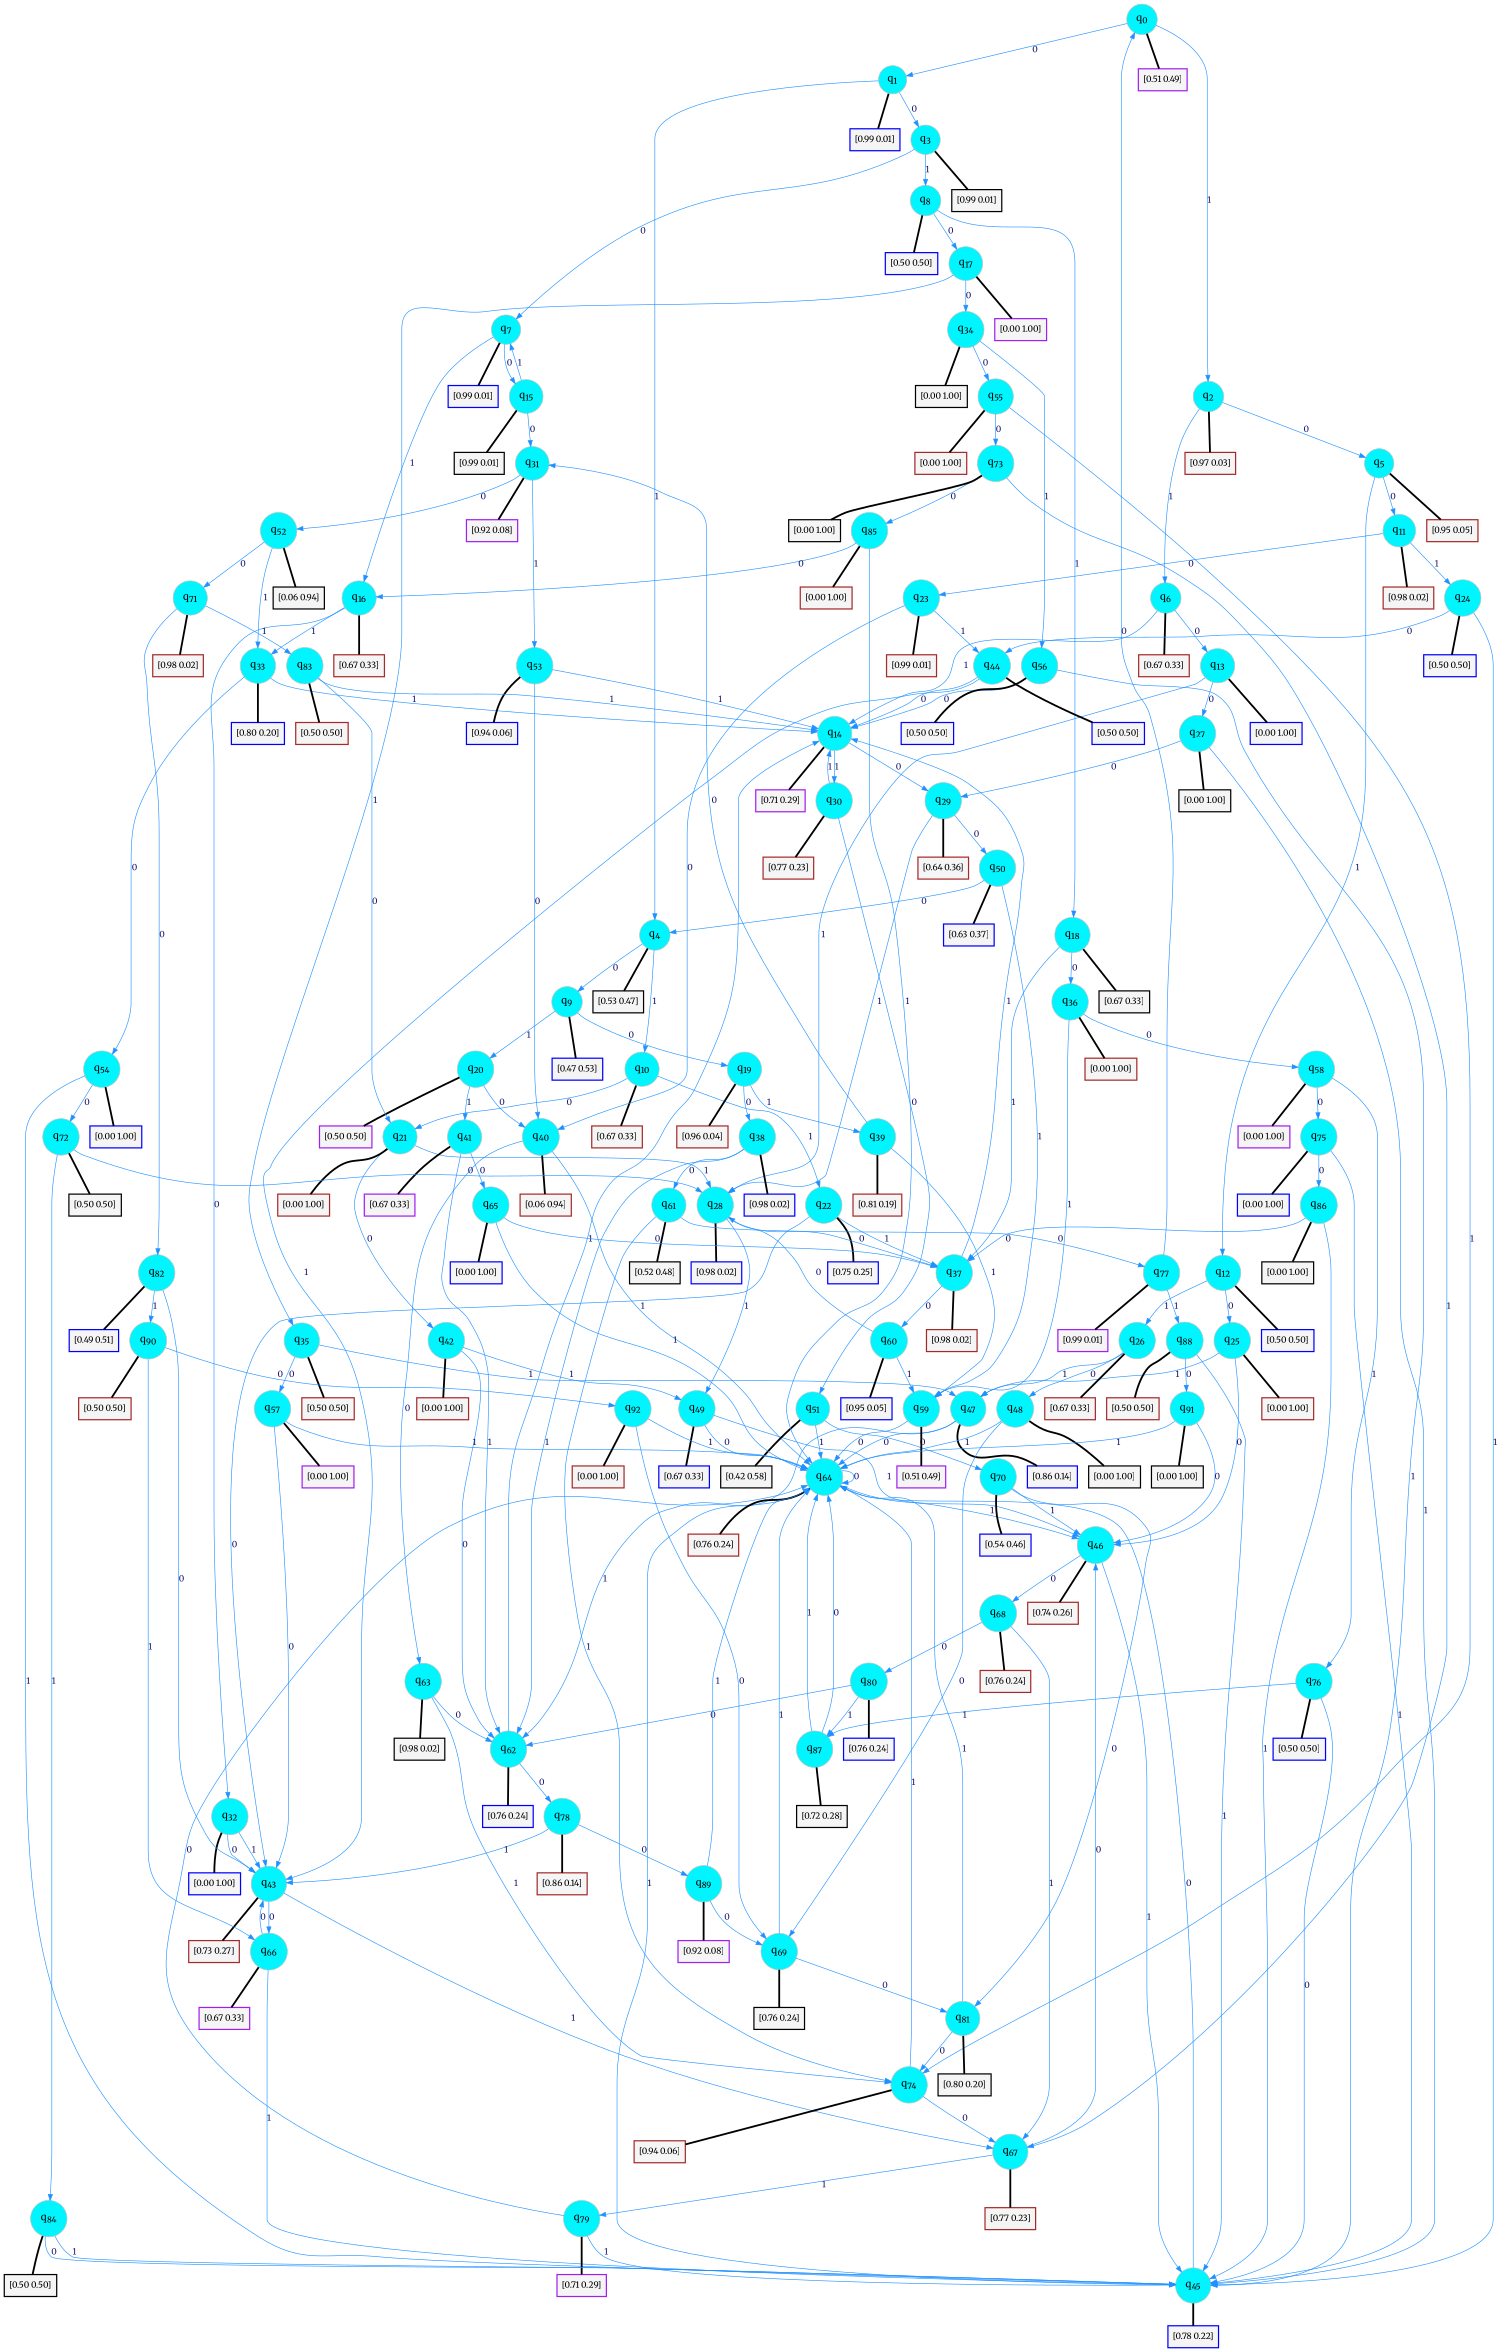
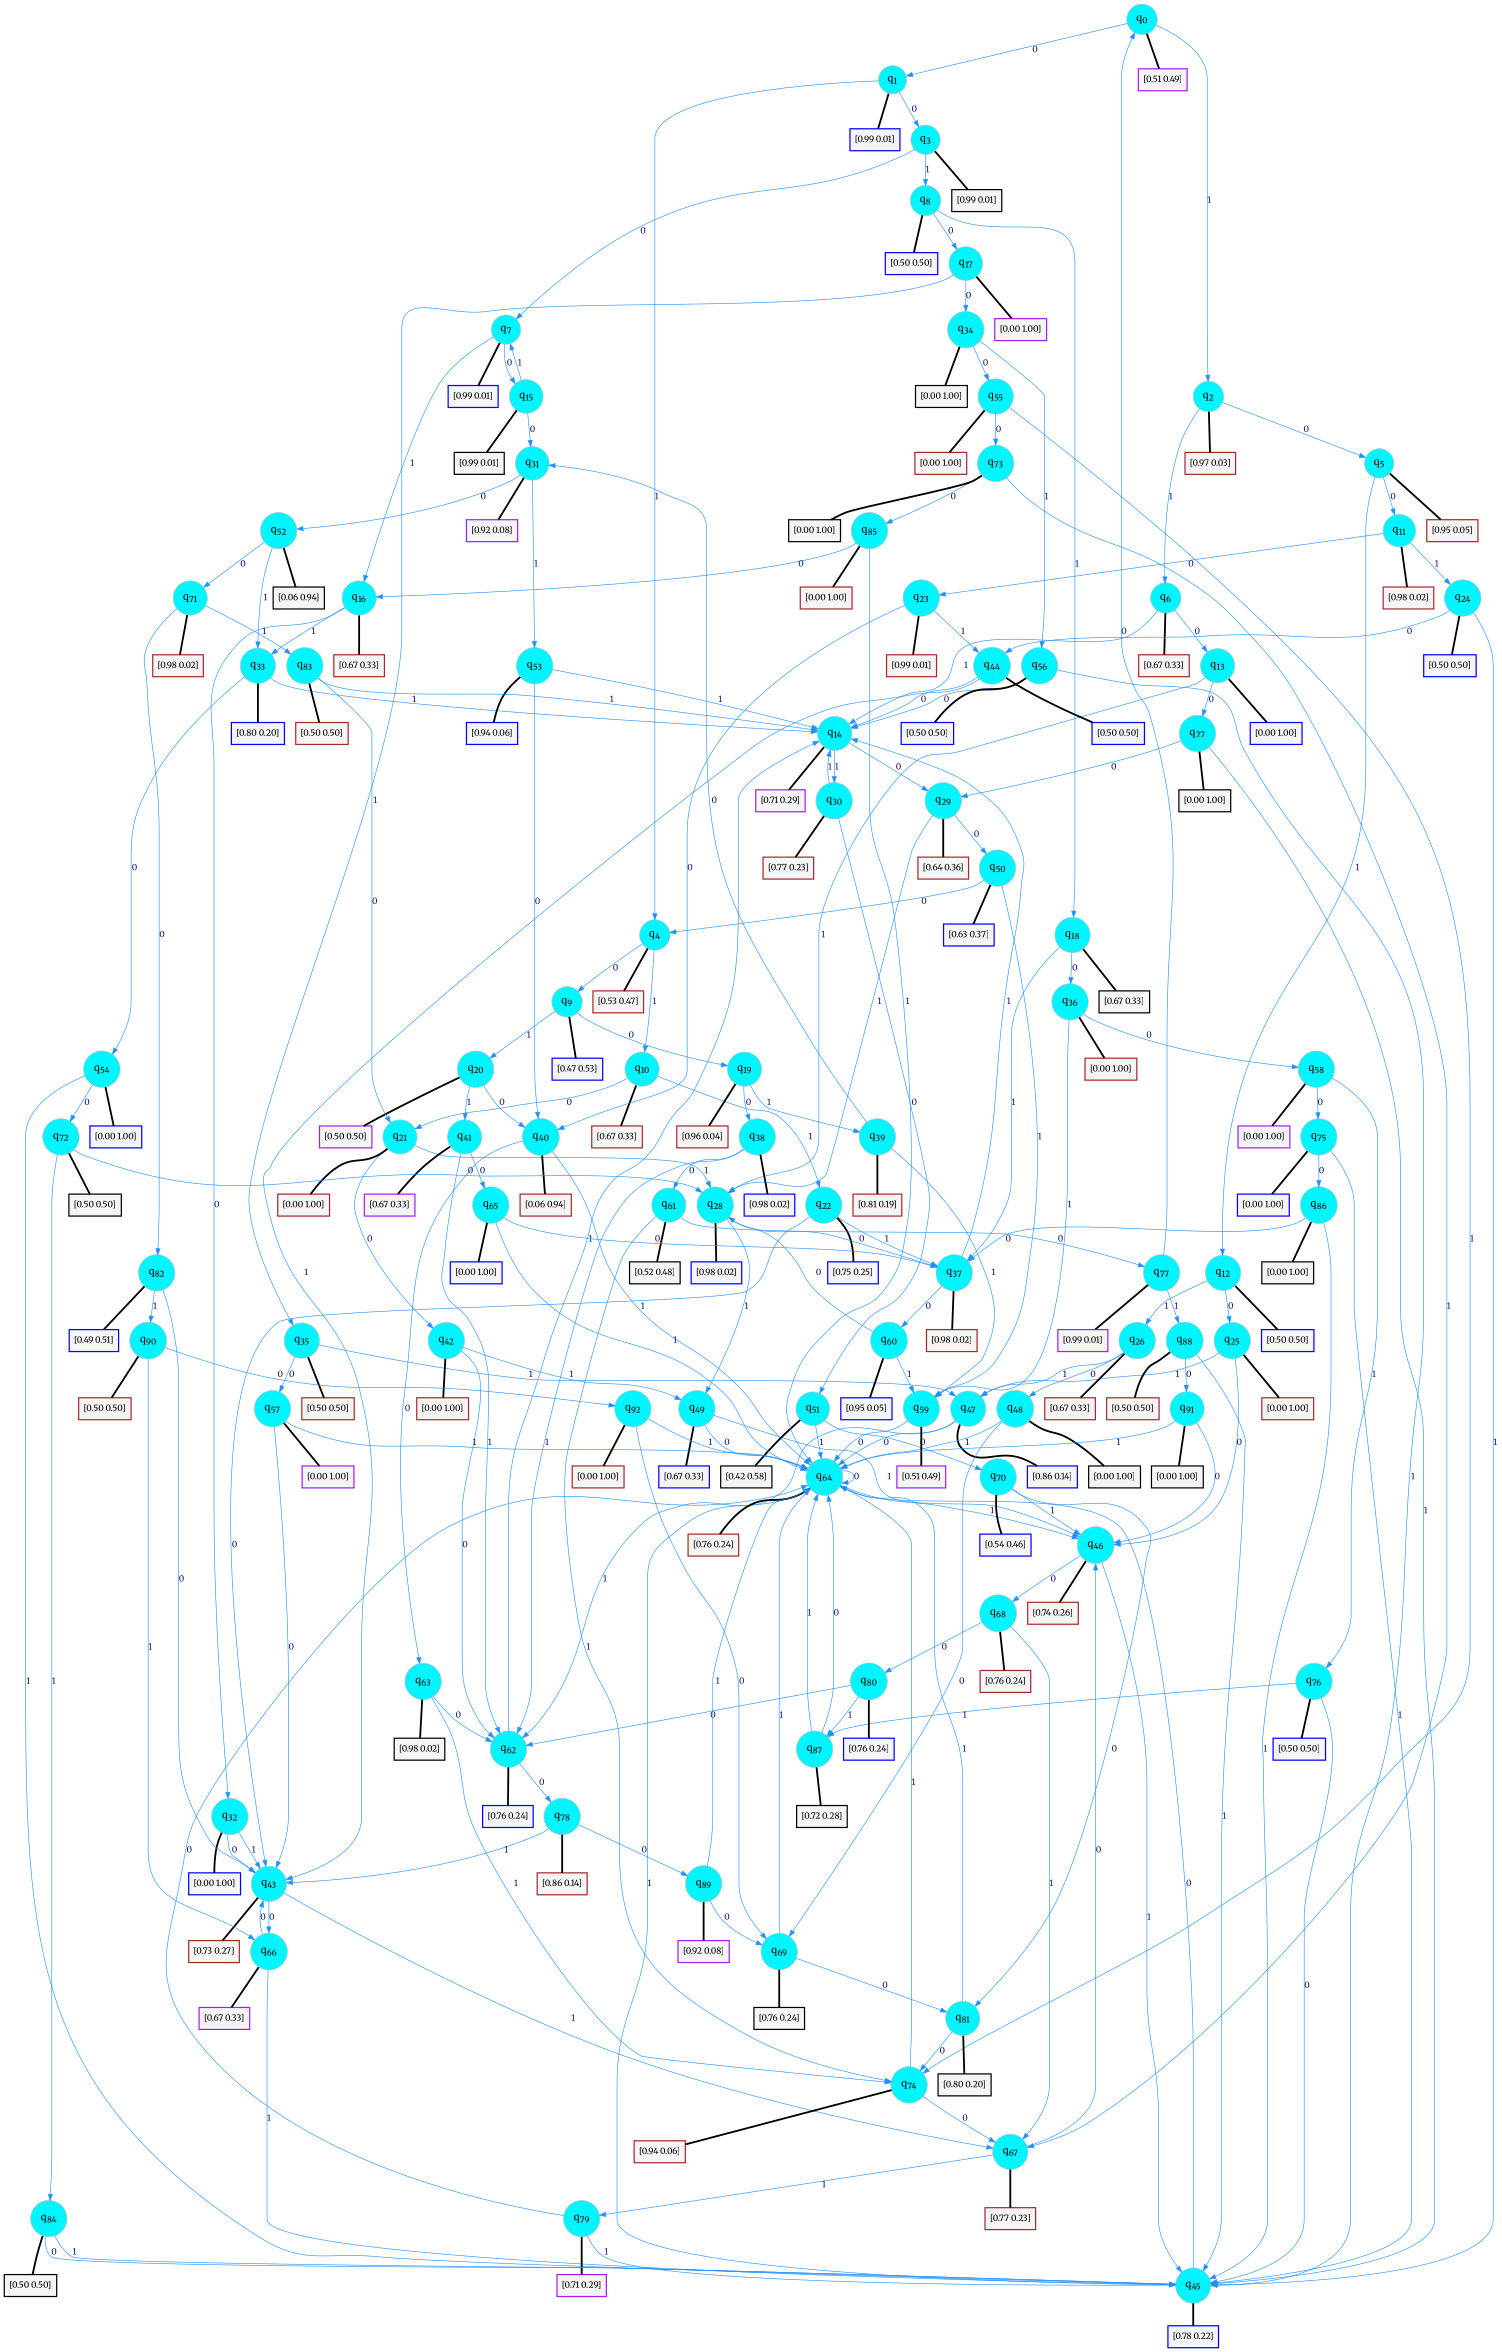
(618, 1002) -> (618, 1002)
